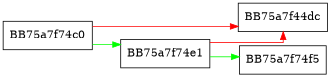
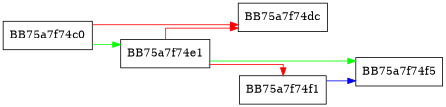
(283, 17) -> (283, 17)
none -> (283, 90)
